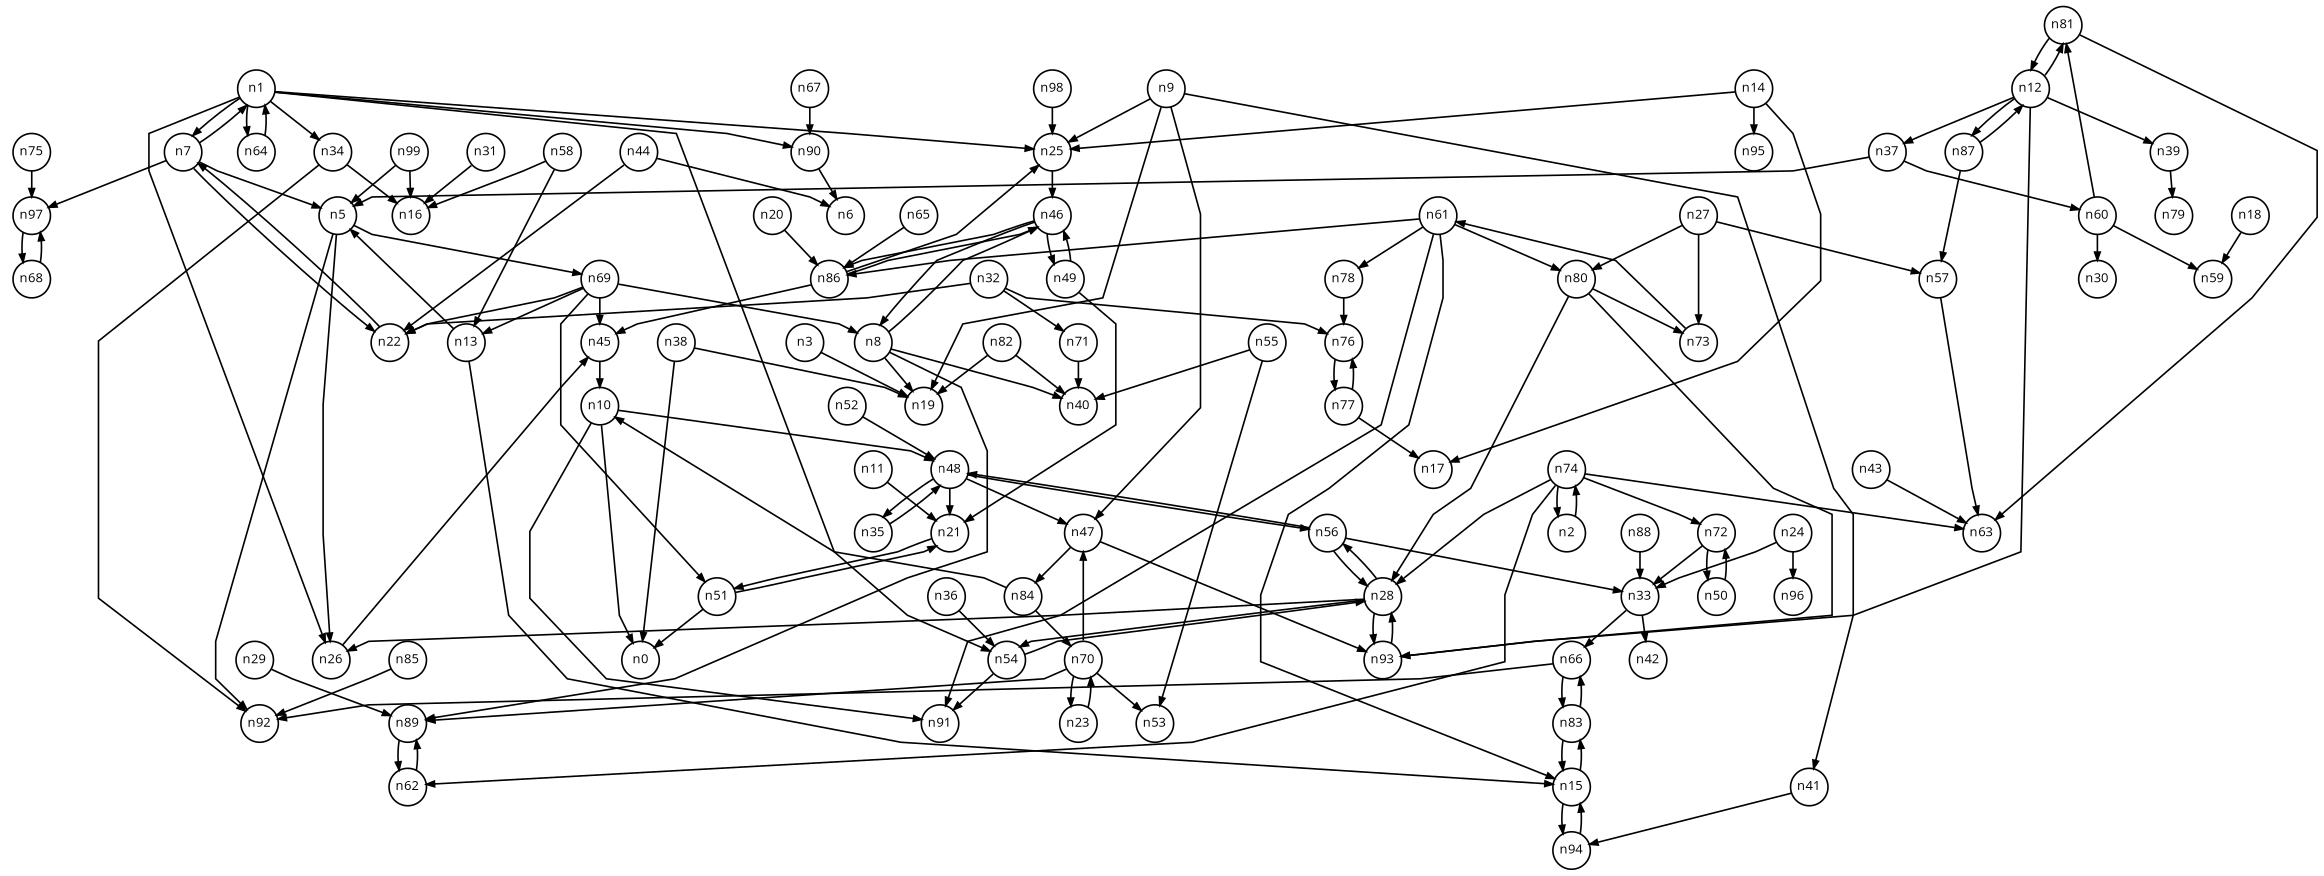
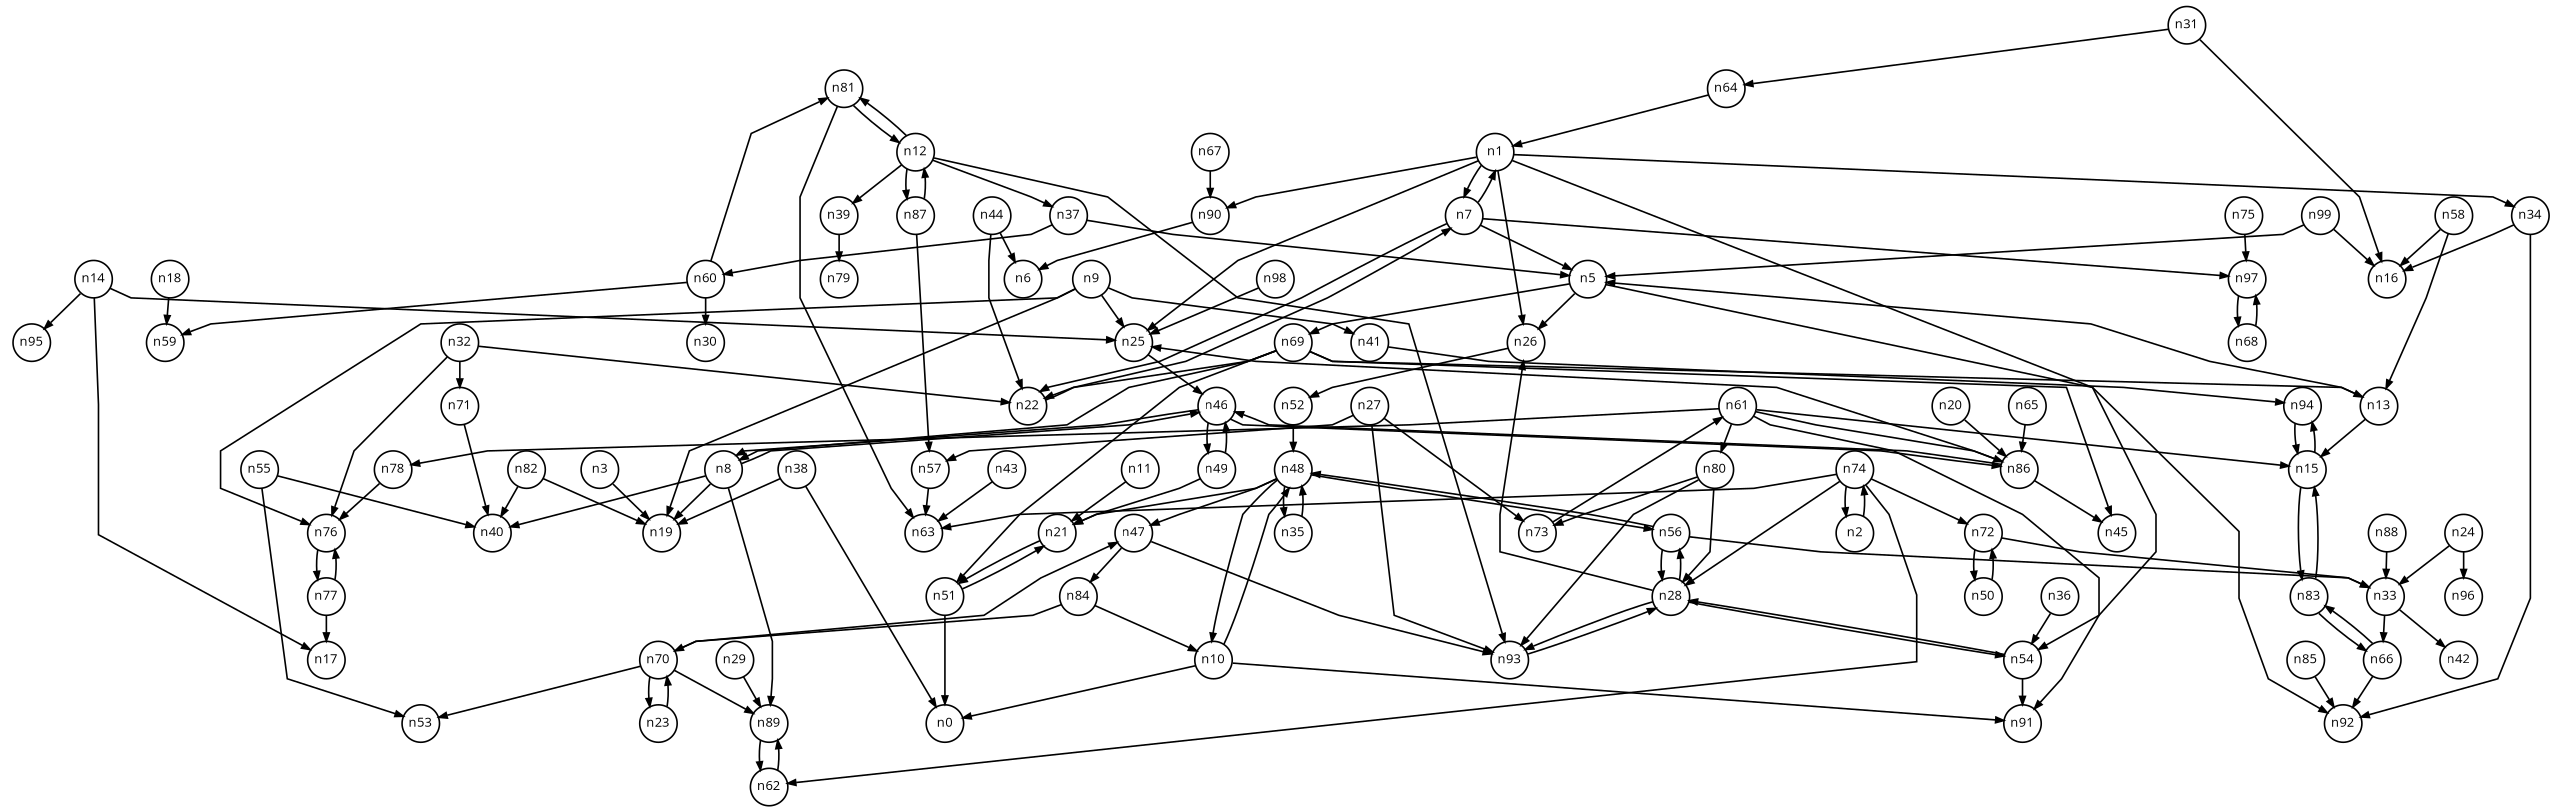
(247, 119) -> (1961, 56)
(1641, 246) -> (1389, 569)
(1200, 328) -> (467, 322)
(600, 370) -> (1233, 550)
(462, 504) -> (1374, 378)
